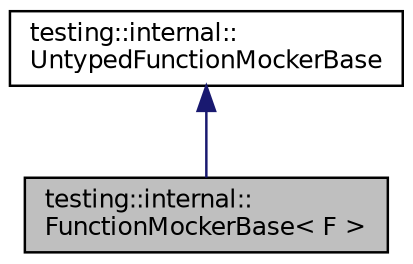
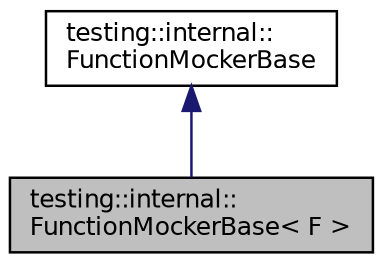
(206, 48) -> (191, 48)
